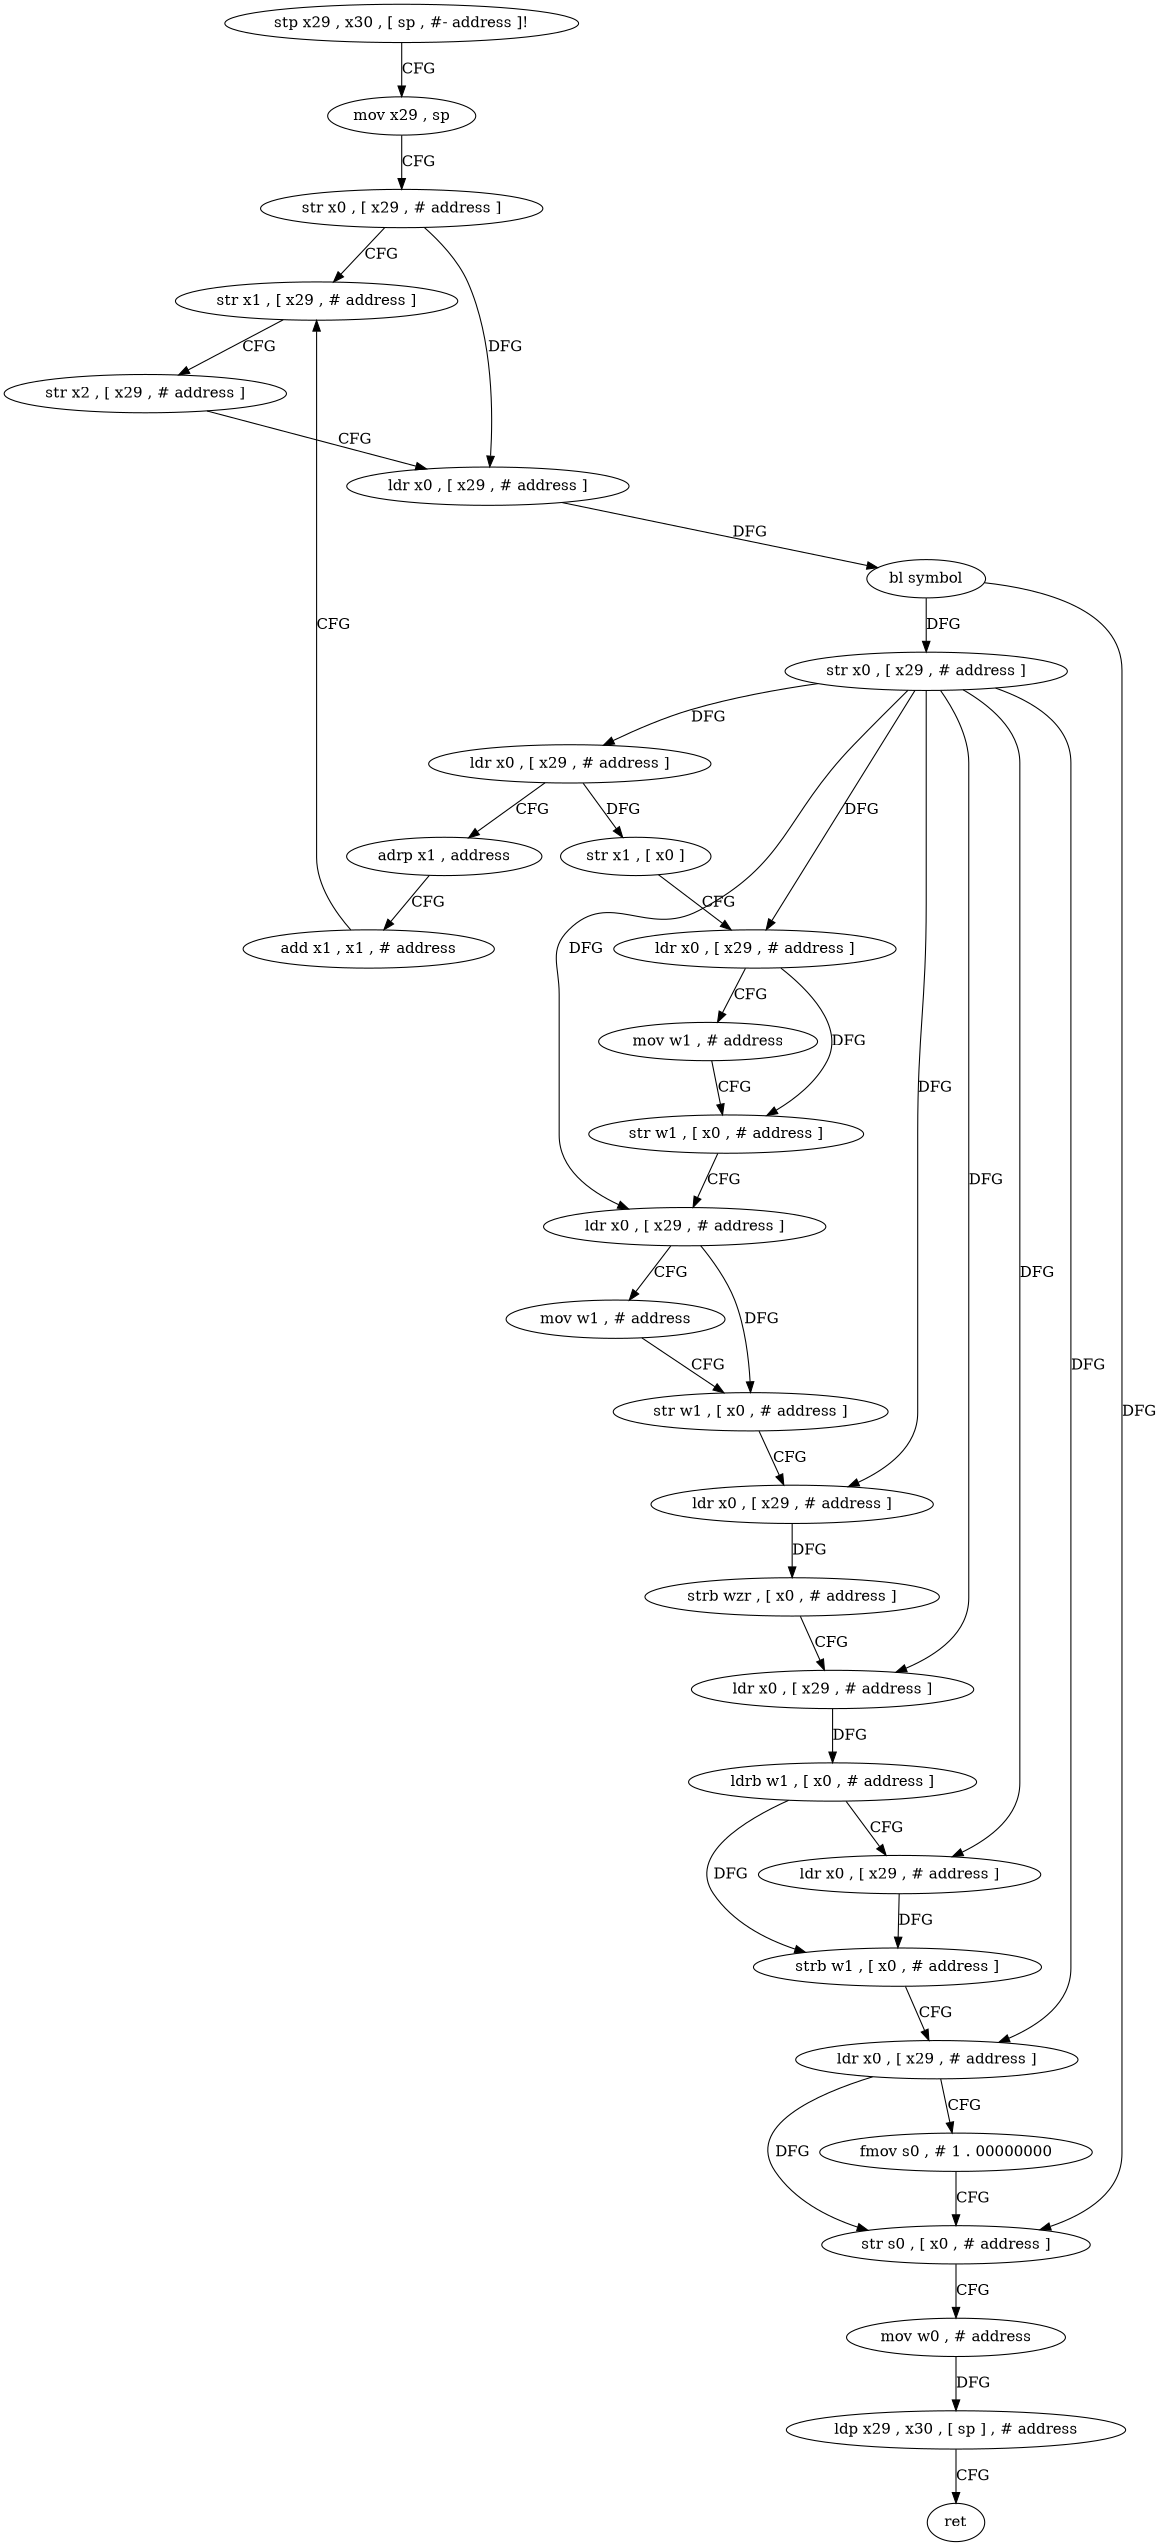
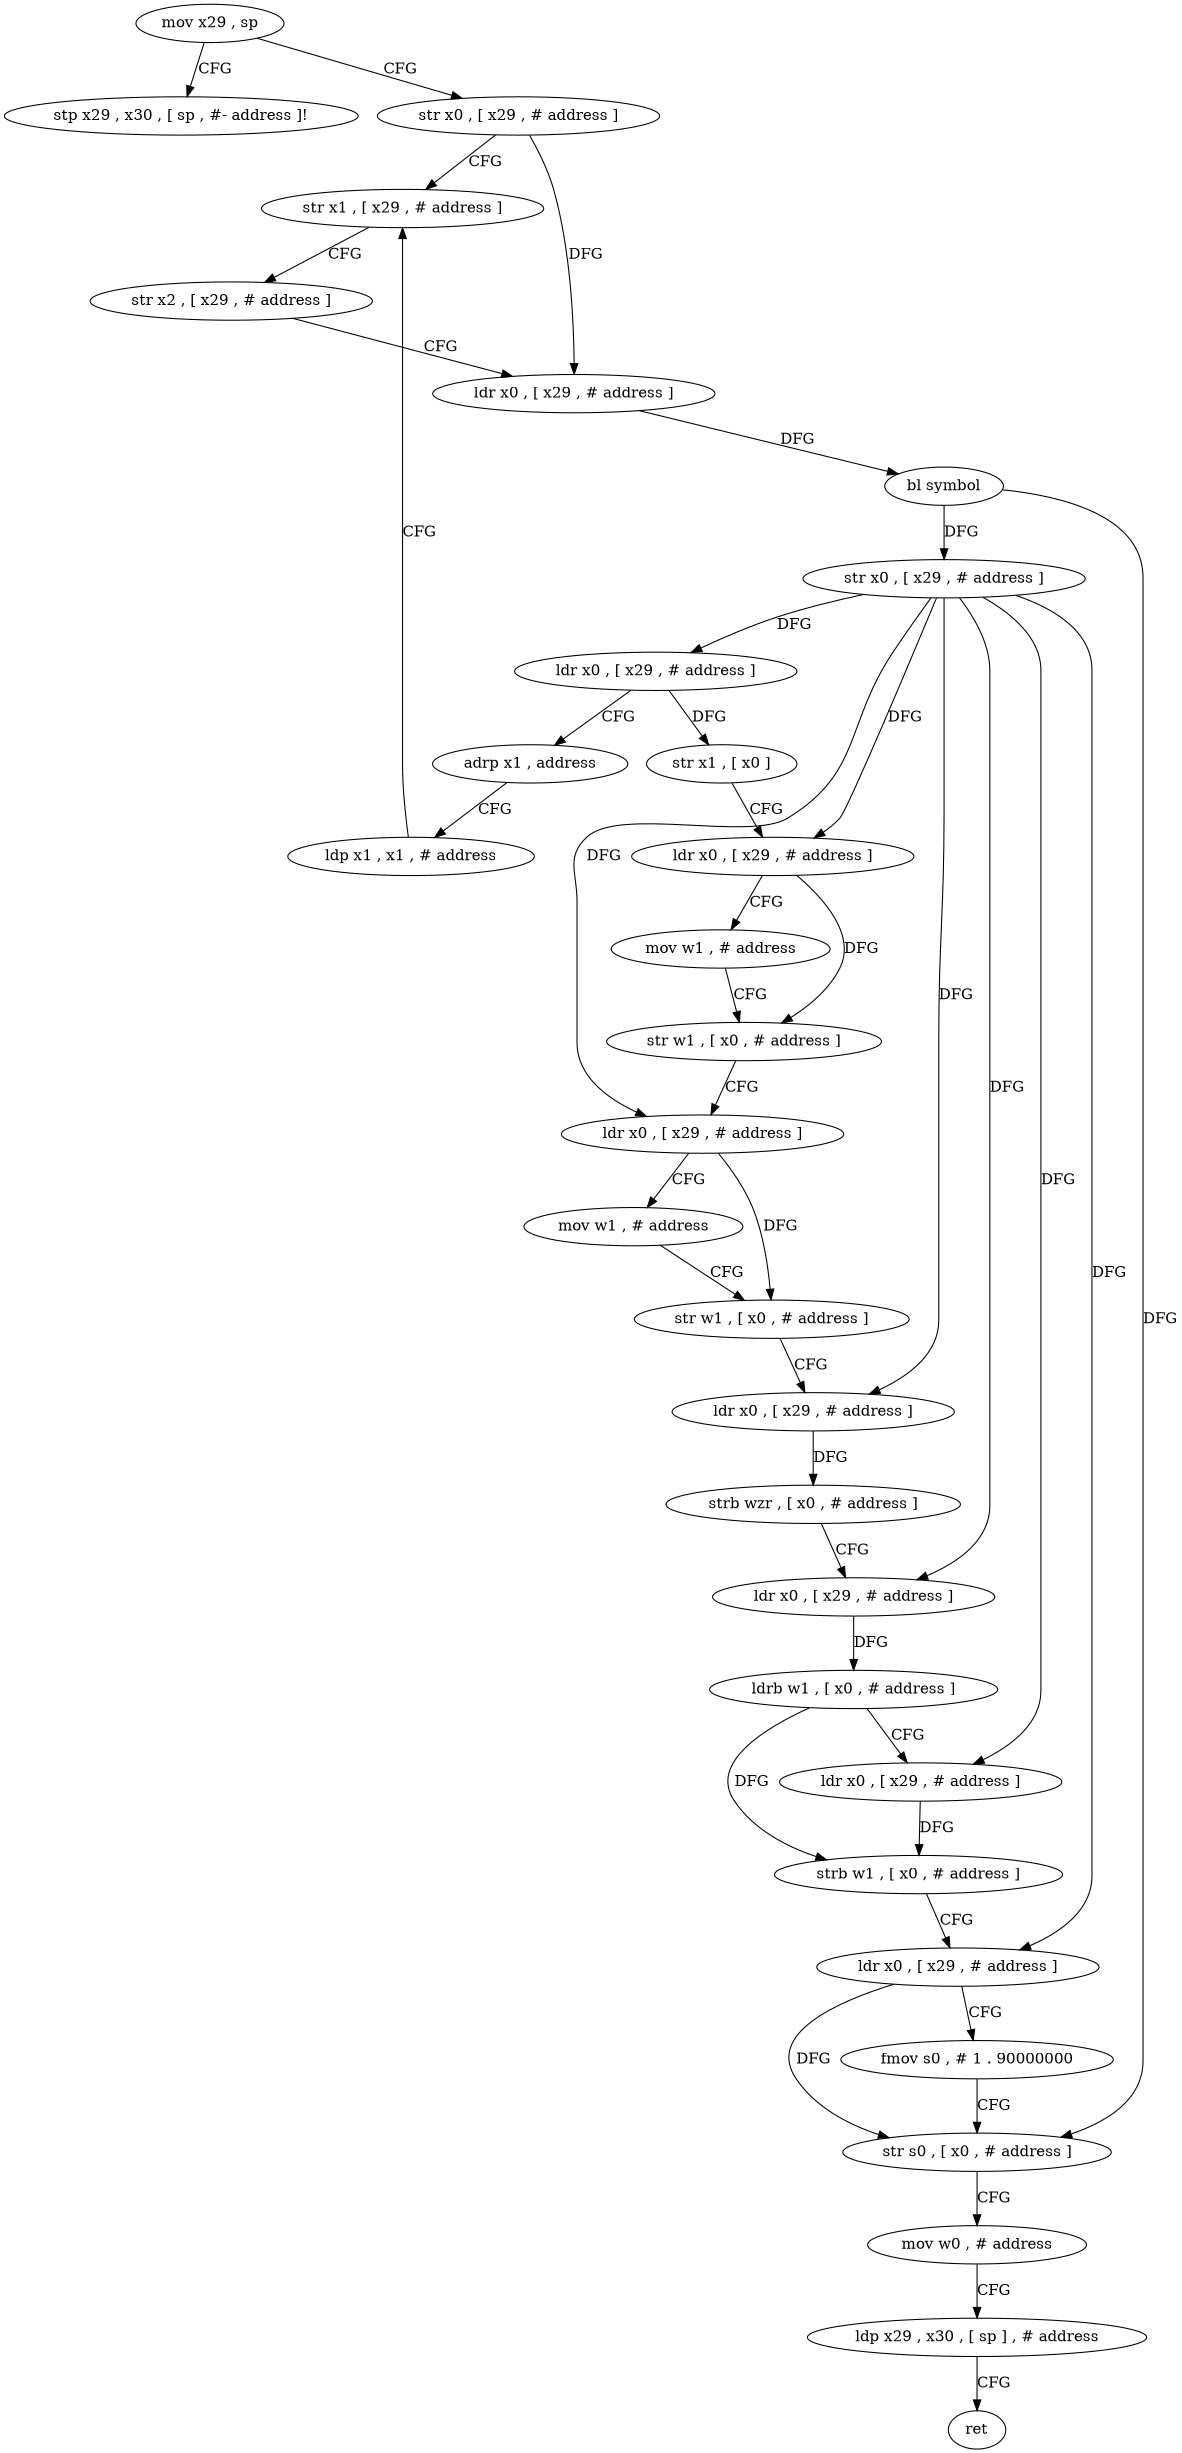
(402, 64) -> (197, 65)
(369, 949) -> (411, 856)
(956, 2152) -> (977, 2060)
(974, 2384) -> (994, 2291)
